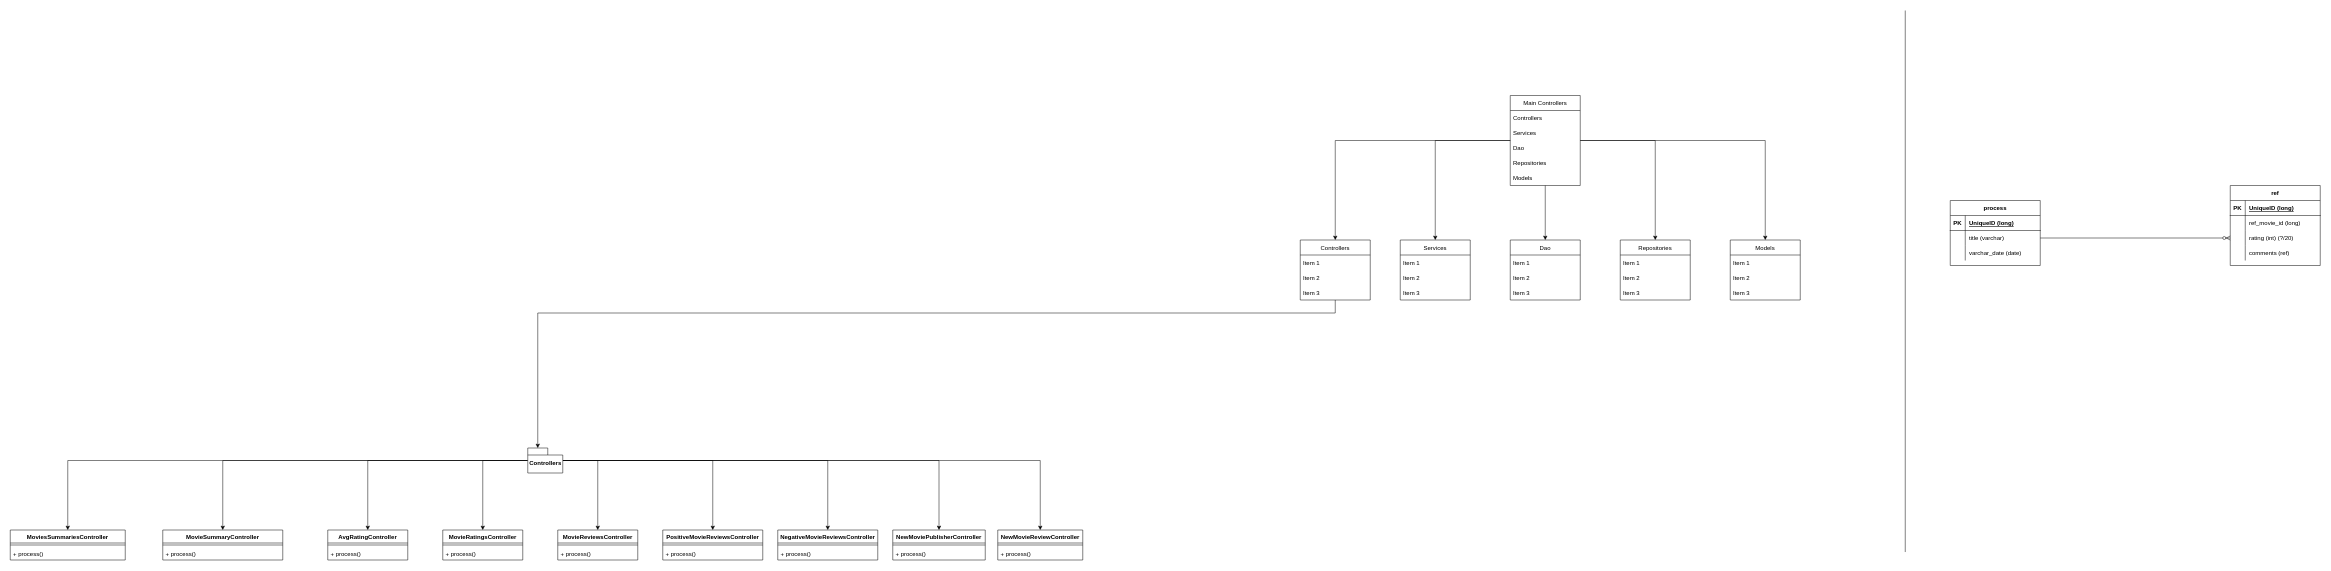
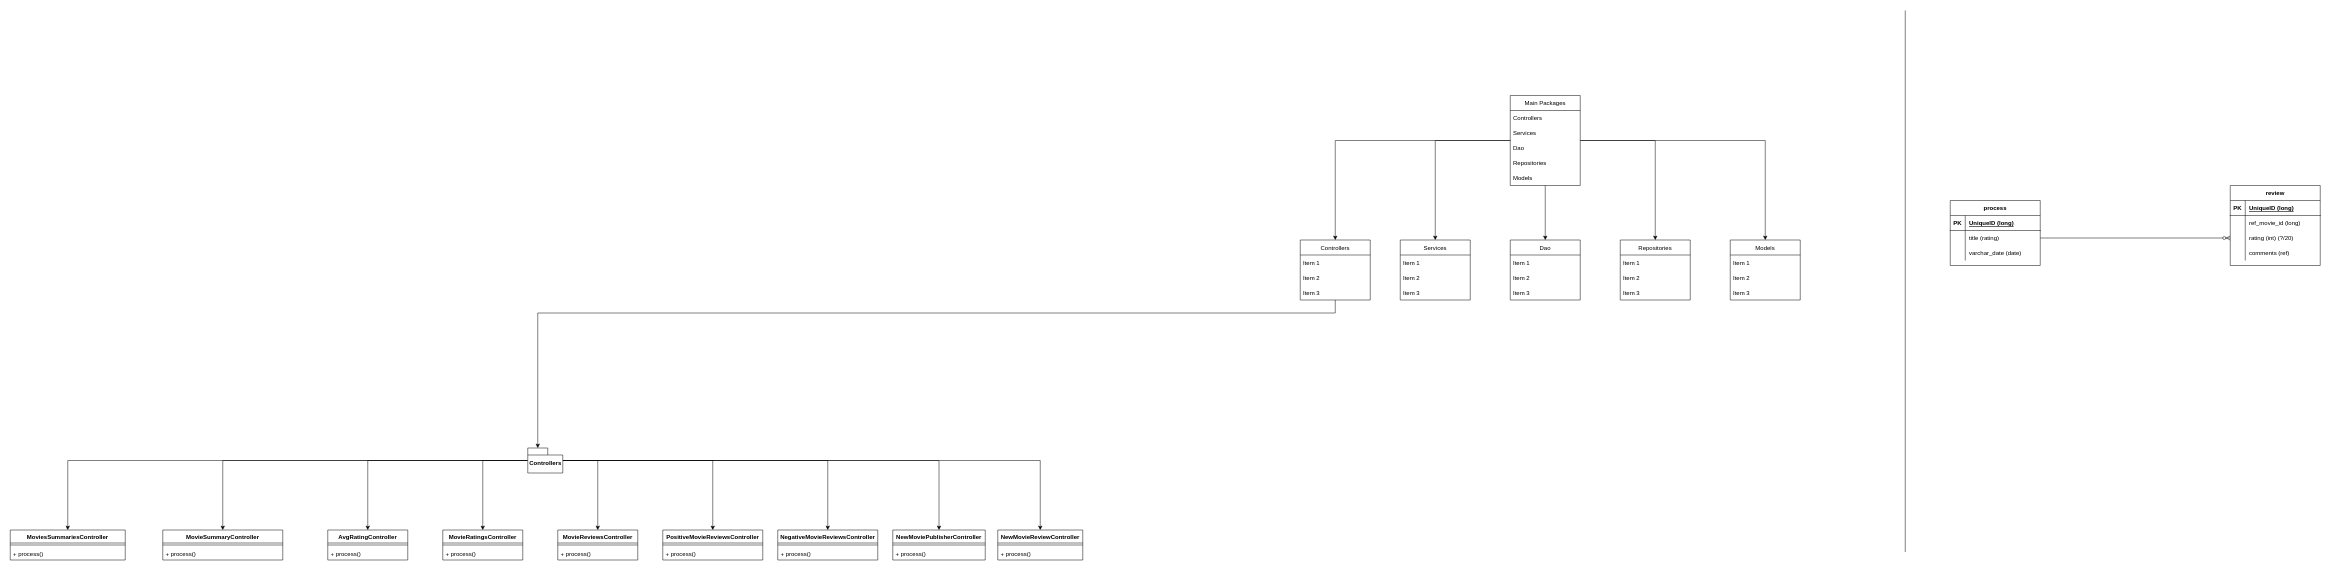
(1545, 103) -> (1545, 103)
(2275, 193) -> (2275, 193)
(1992, 238) -> (1989, 238)
